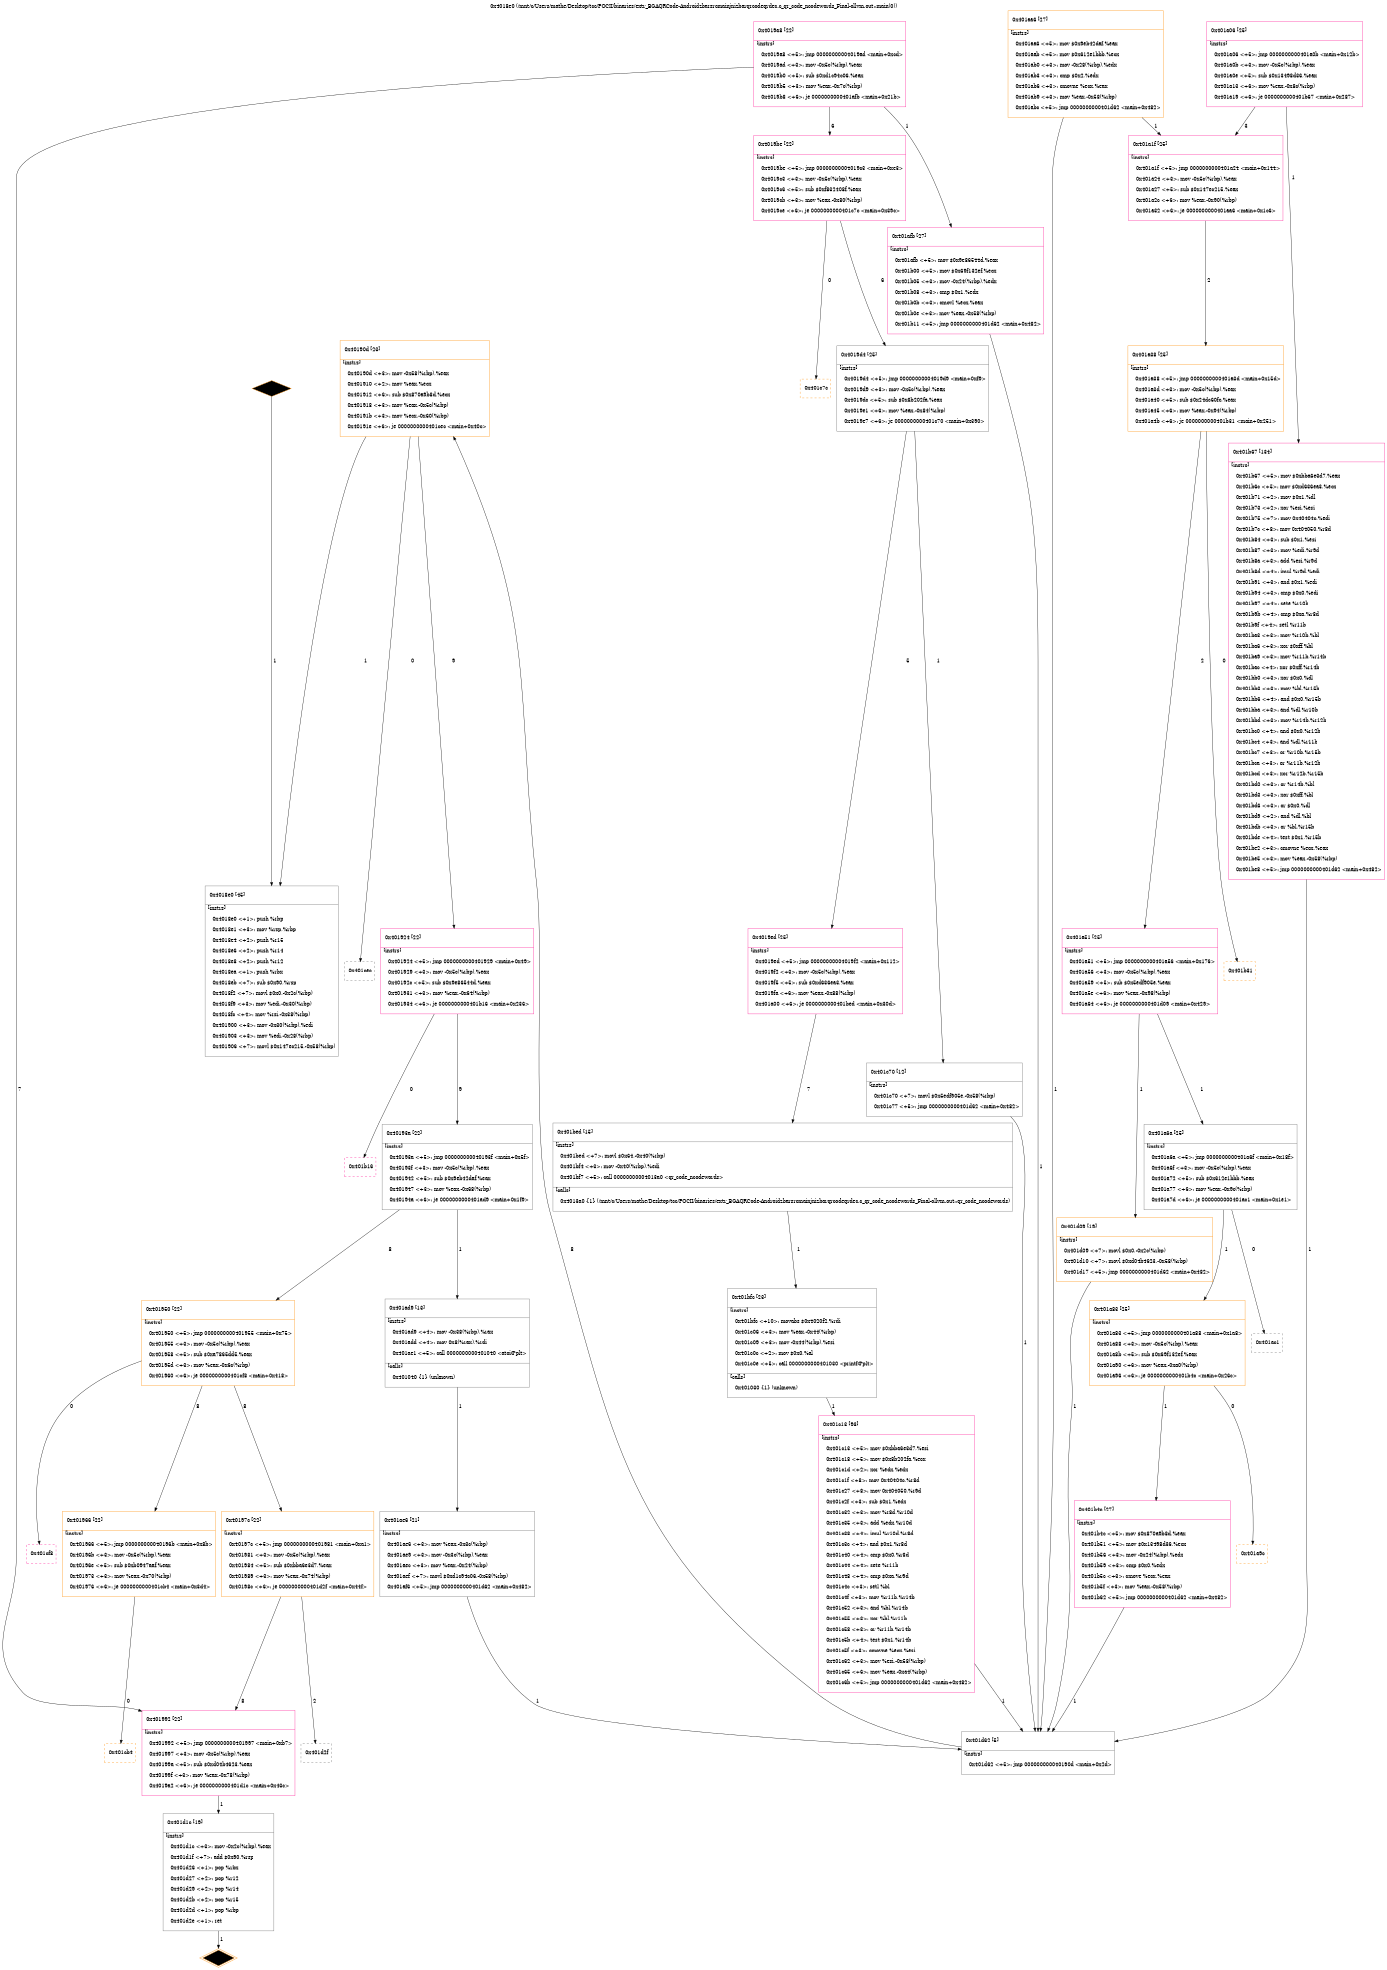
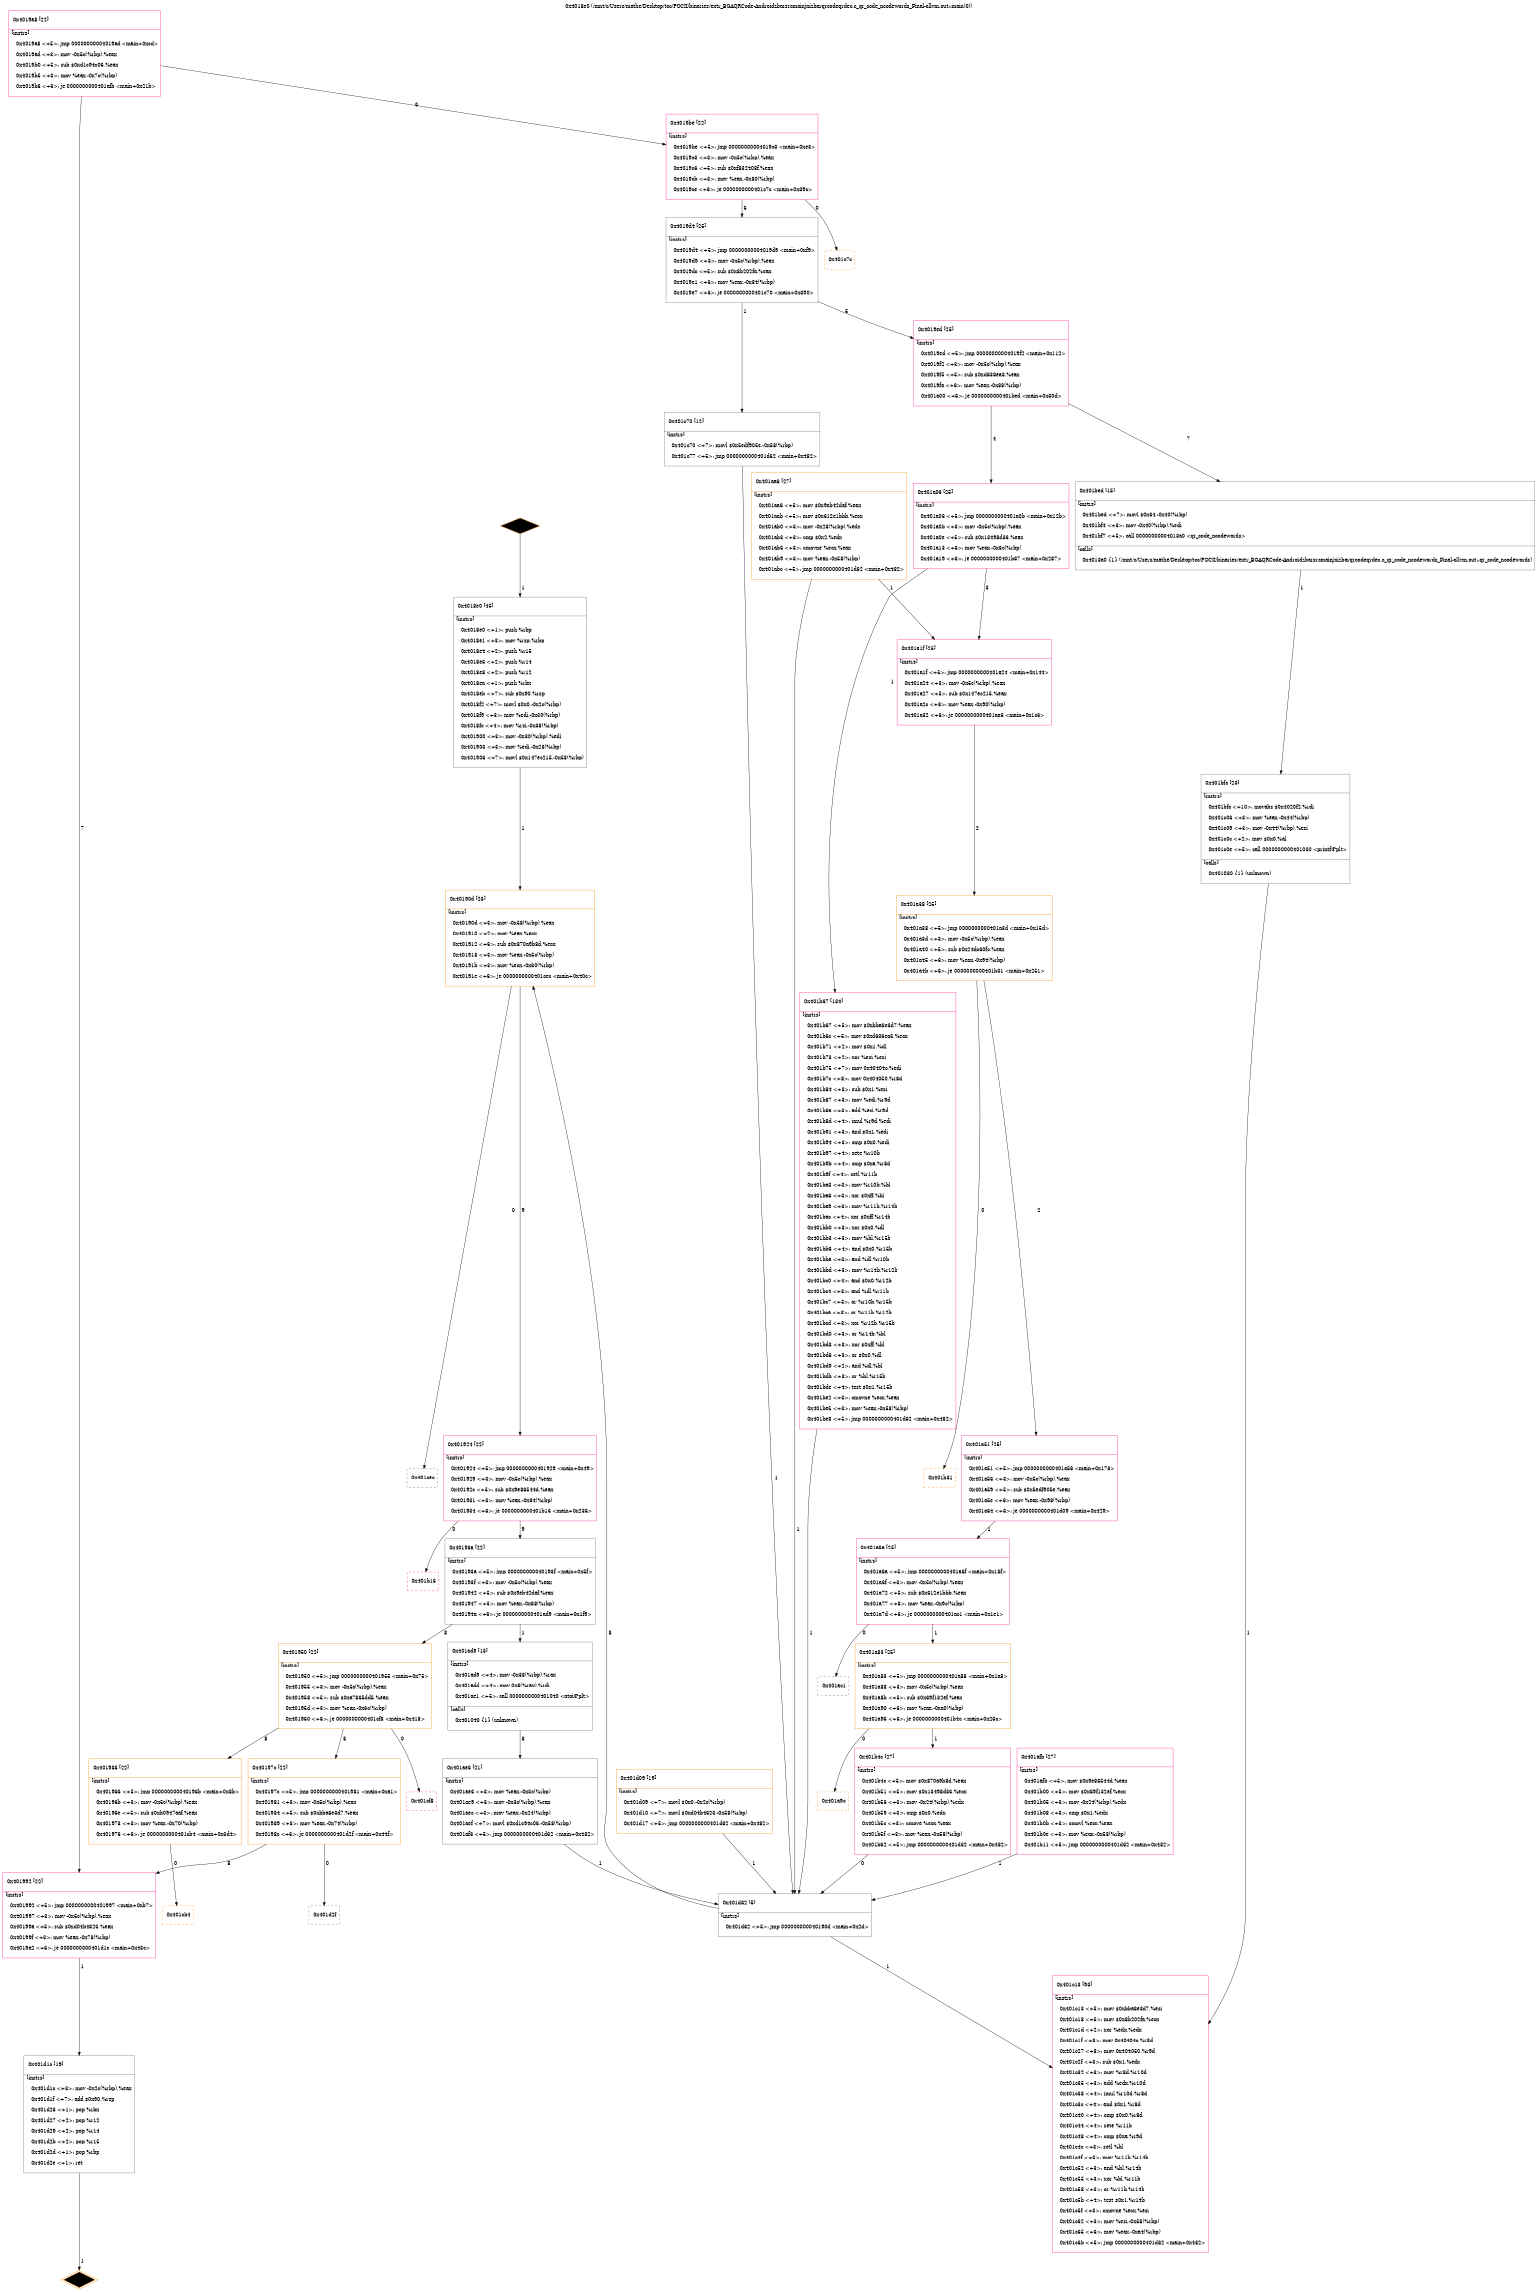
(924, 161) -> none
none -> (991, 443)
(310, 657) -> (520, 827)
(1137, 1114) -> none
(1221, 1167) -> (933, 1581)
(460, 1407) -> (522, 1739)
(998, 1696) -> (940, 2001)
(314, 1701) -> (327, 1864)
(1074, 1701) -> (862, 1864)
